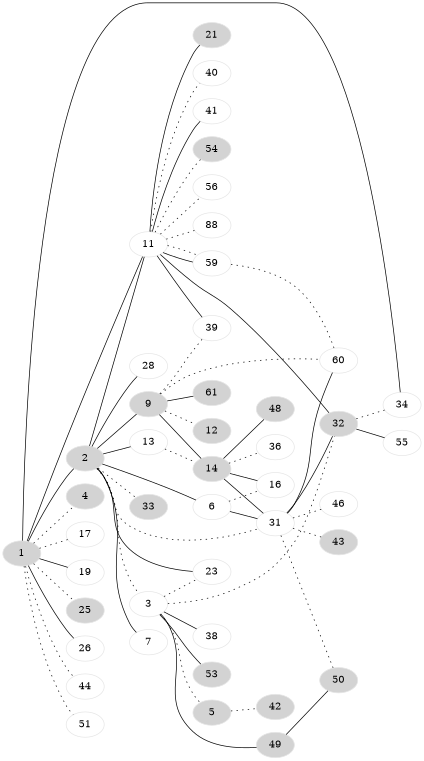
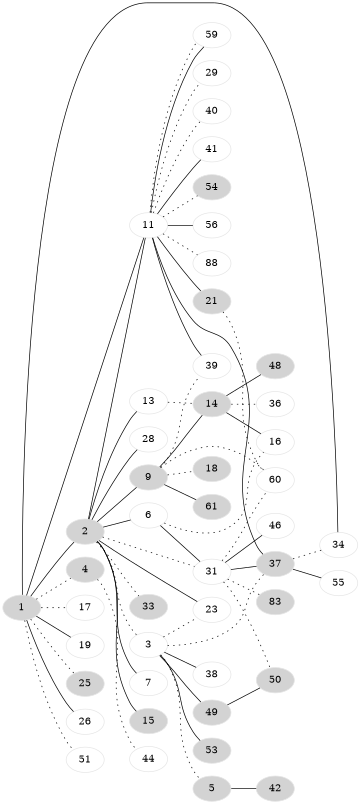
none -> (212, 73)
(180, 216) -> (180, 225)
(297, 288) -> (243, 391)
(339, 424) -> (275, 564)
(212, 431) -> (212, 469)
(311, 444) -> (245, 527)
(240, 493) -> none
(303, 515) -> (244, 549)
(339, 542) -> (275, 602)
(44, 624) -> (116, 682)
(244, 710) -> (244, 789)
none -> (149, 721)
